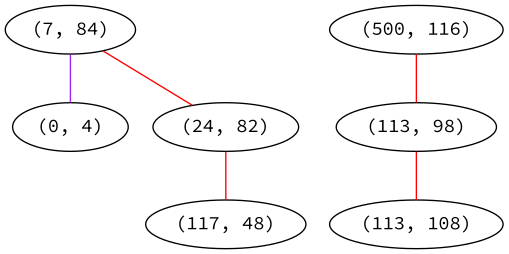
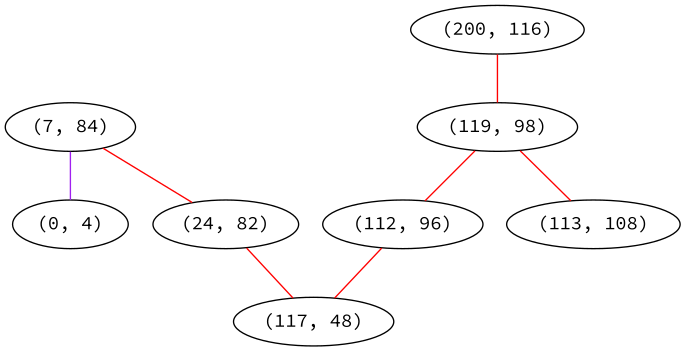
(416, 30) -> (497, 30)
(416, 127) -> (497, 127)
none -> (403, 224)
